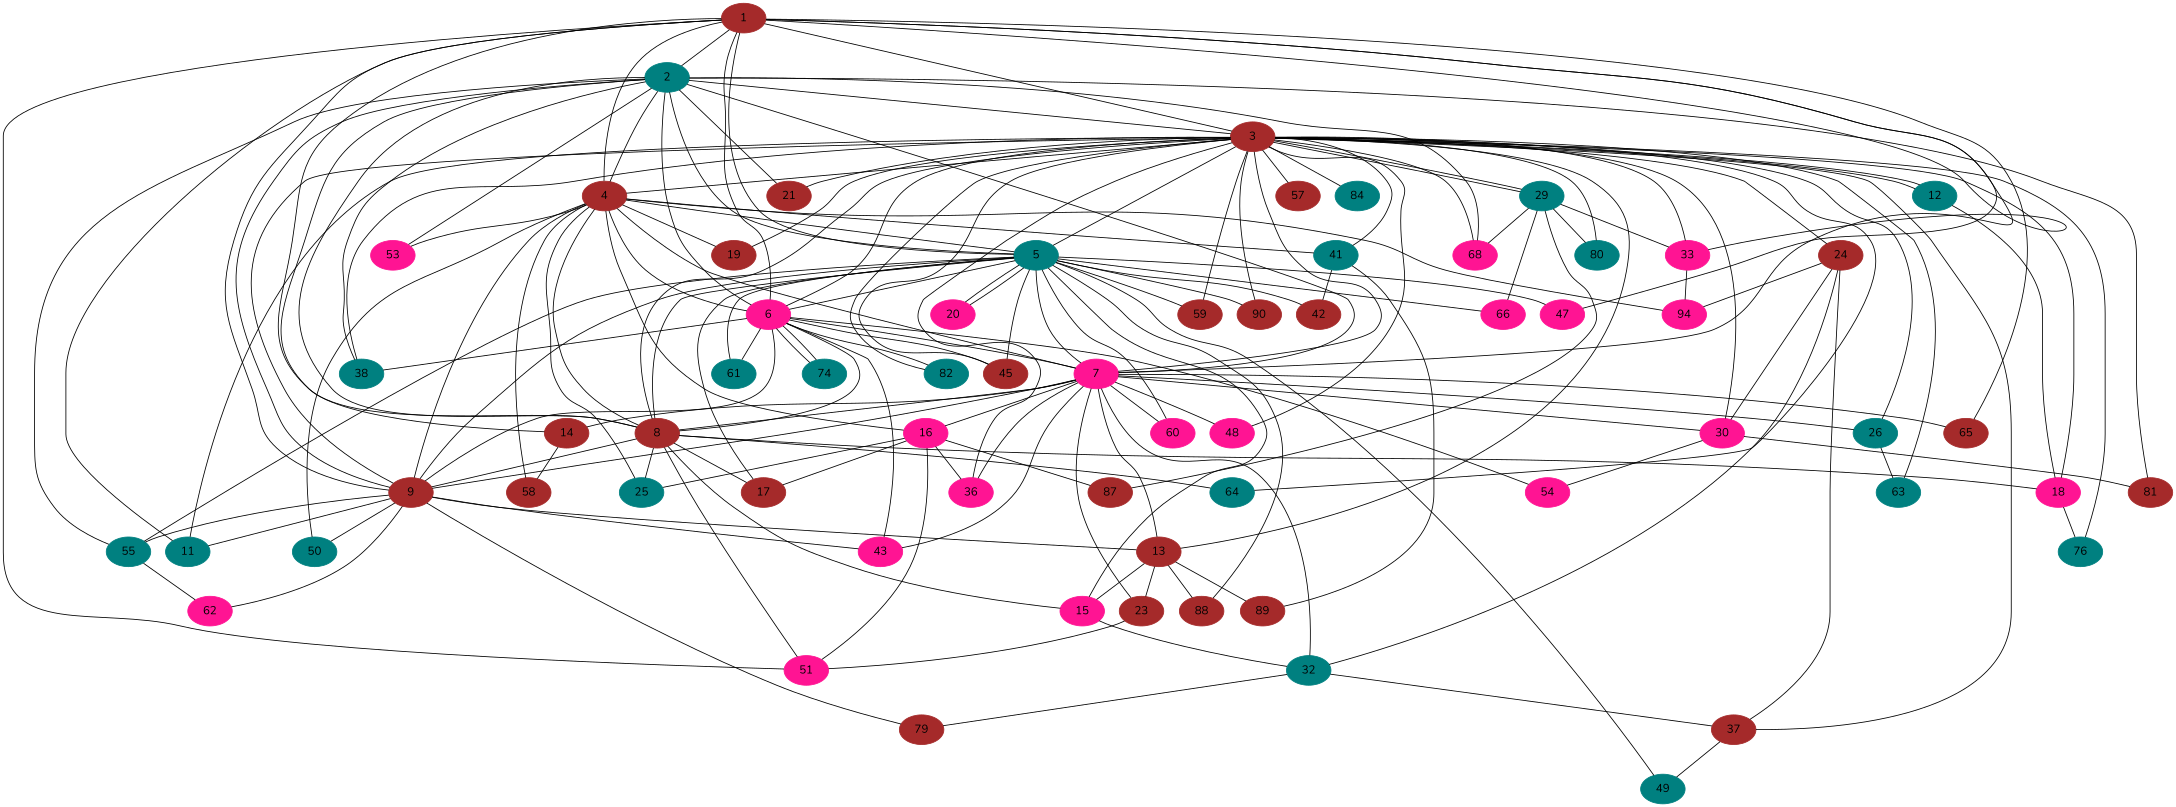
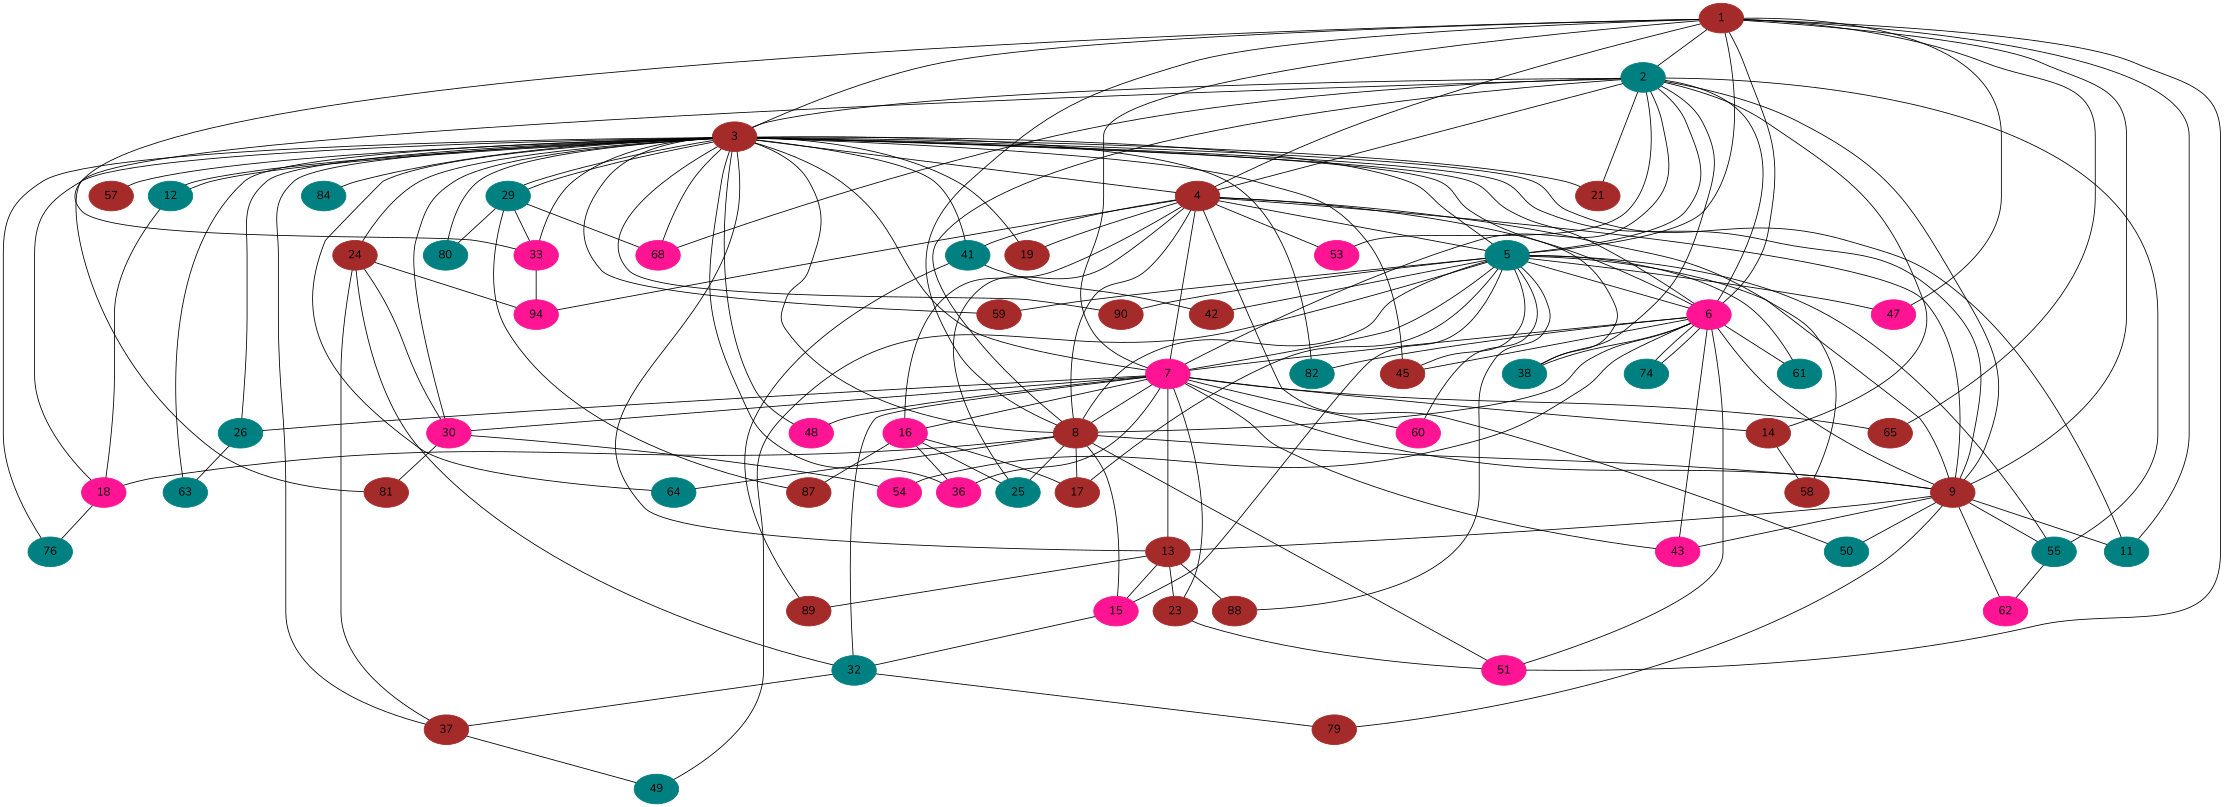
(953, 315) -> none
(1503, 315) -> none
(908, 570) -> (1721, 558)
